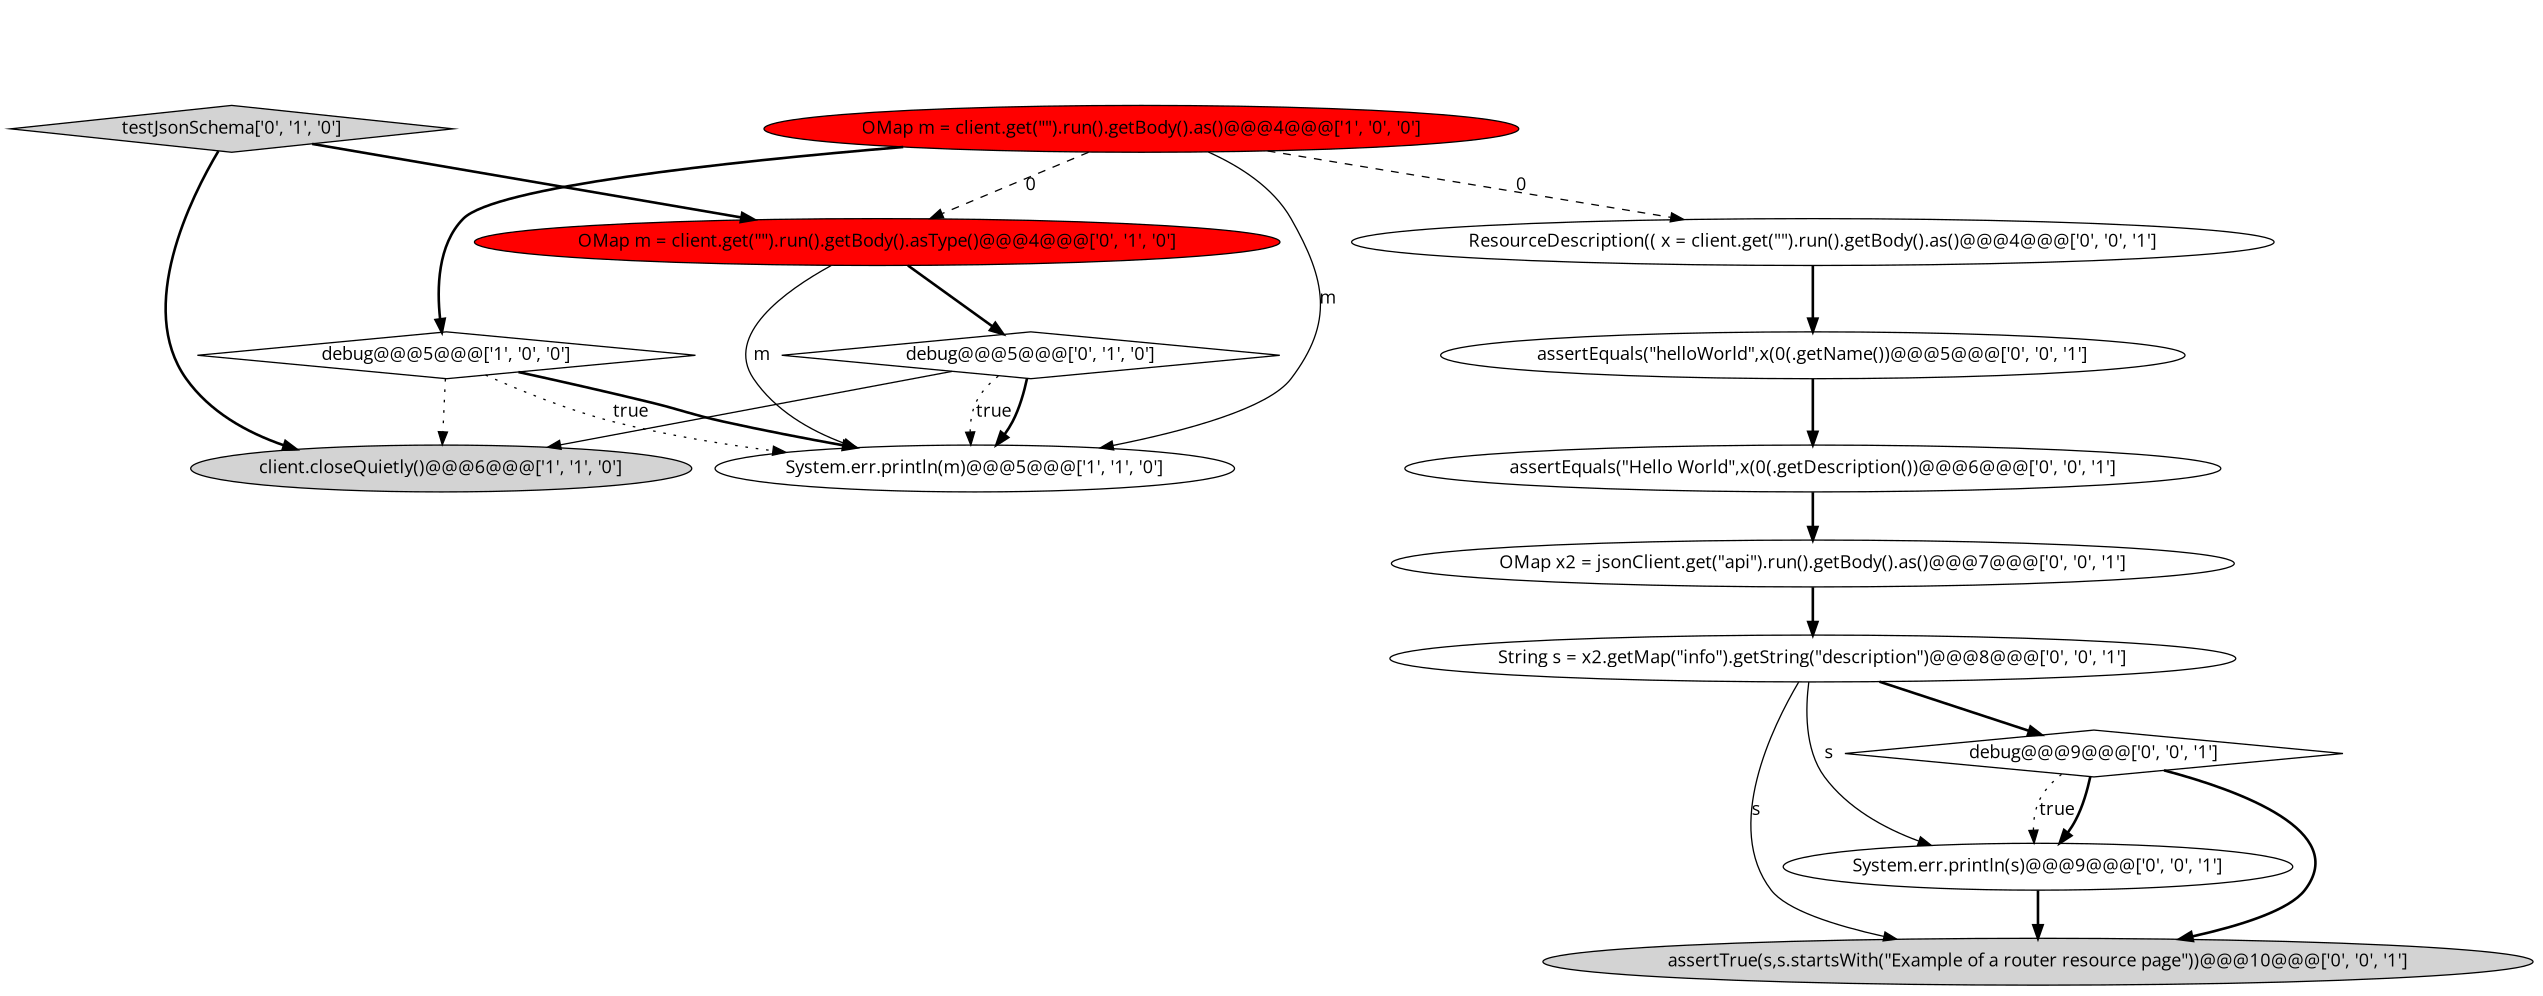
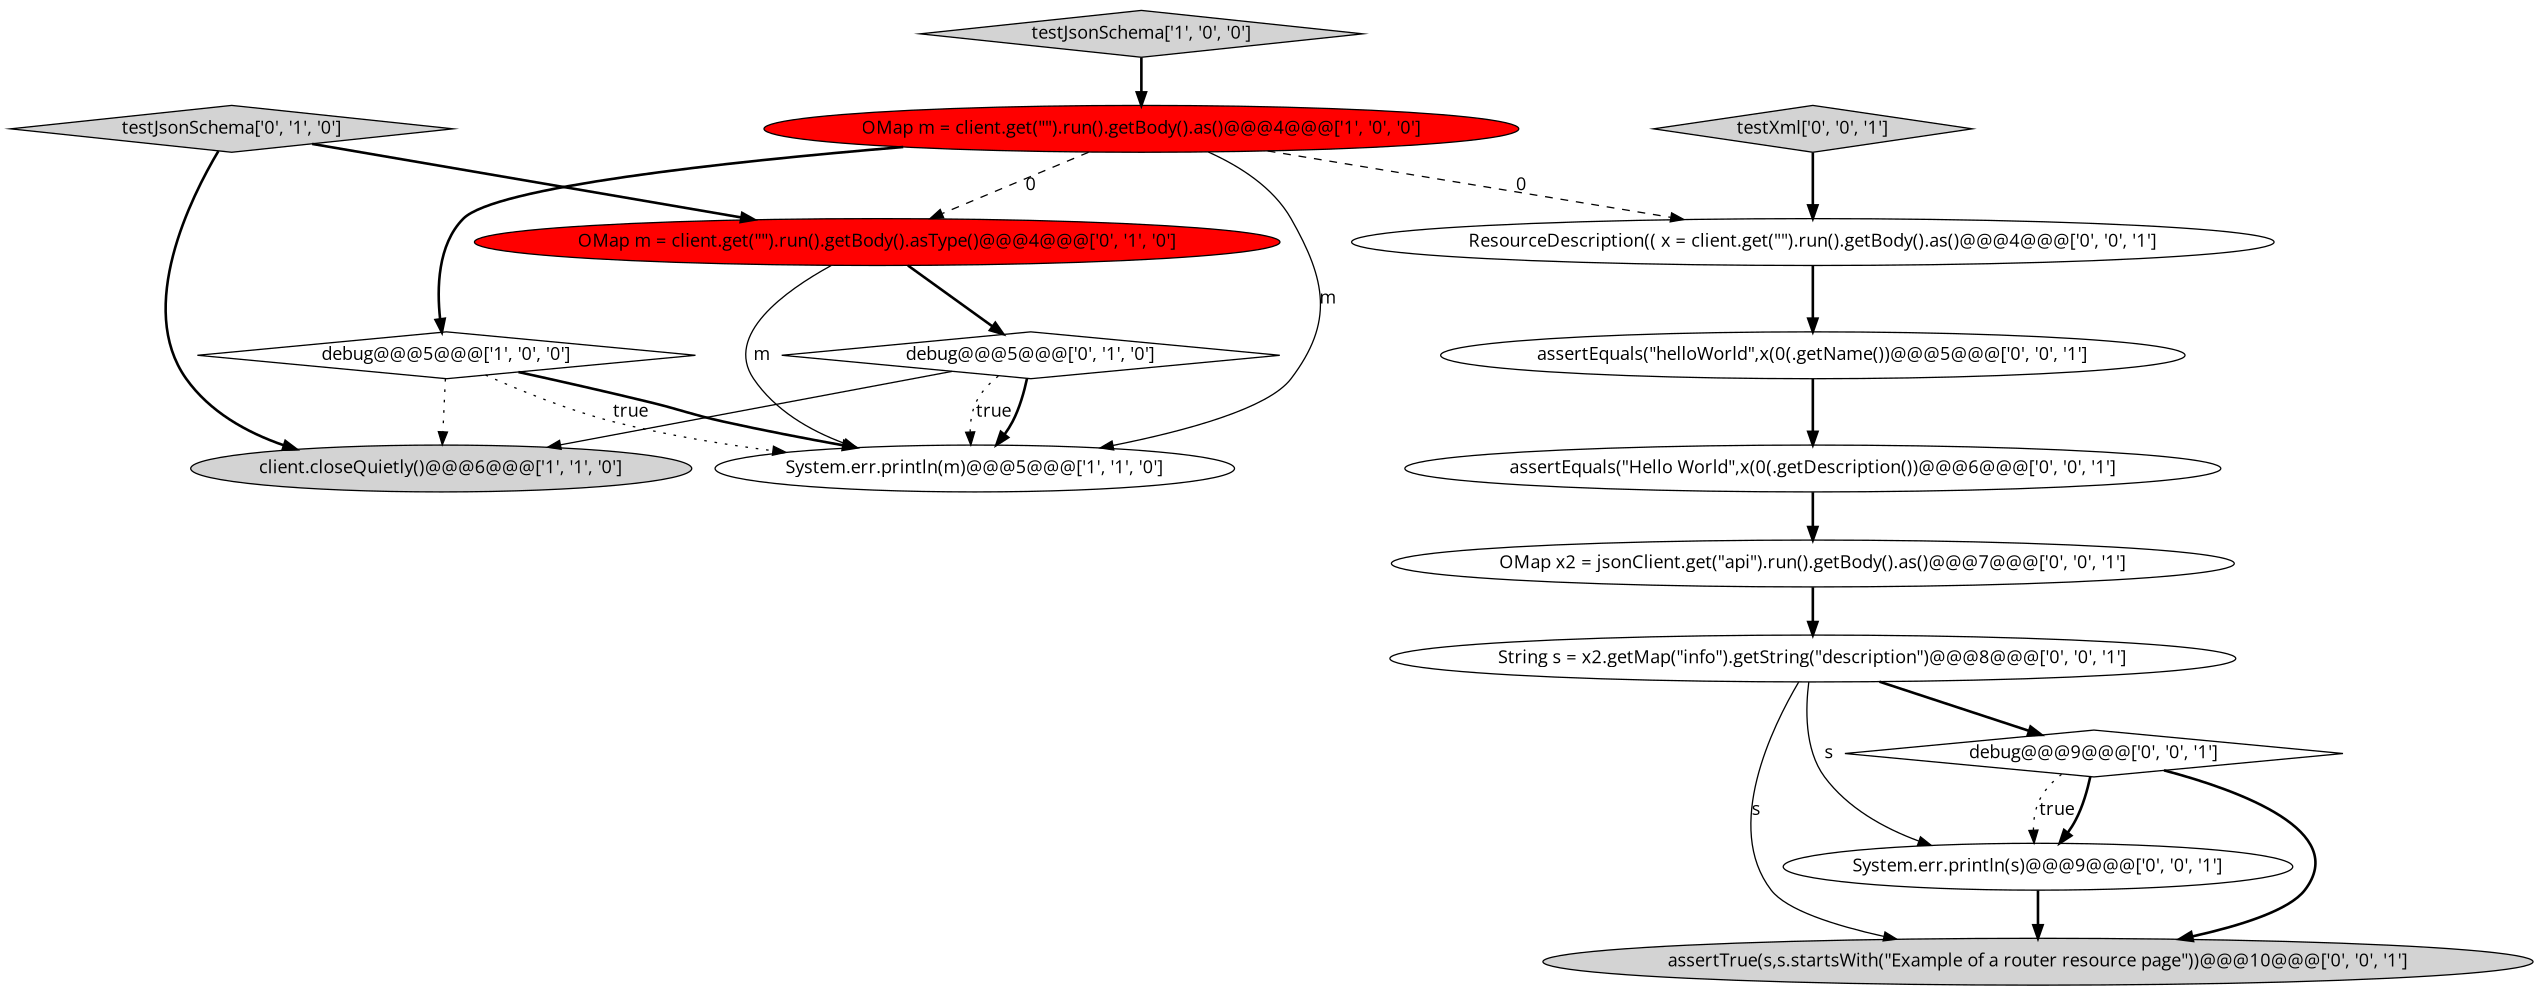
none -> (1141, 34)
none -> (1813, 129)
